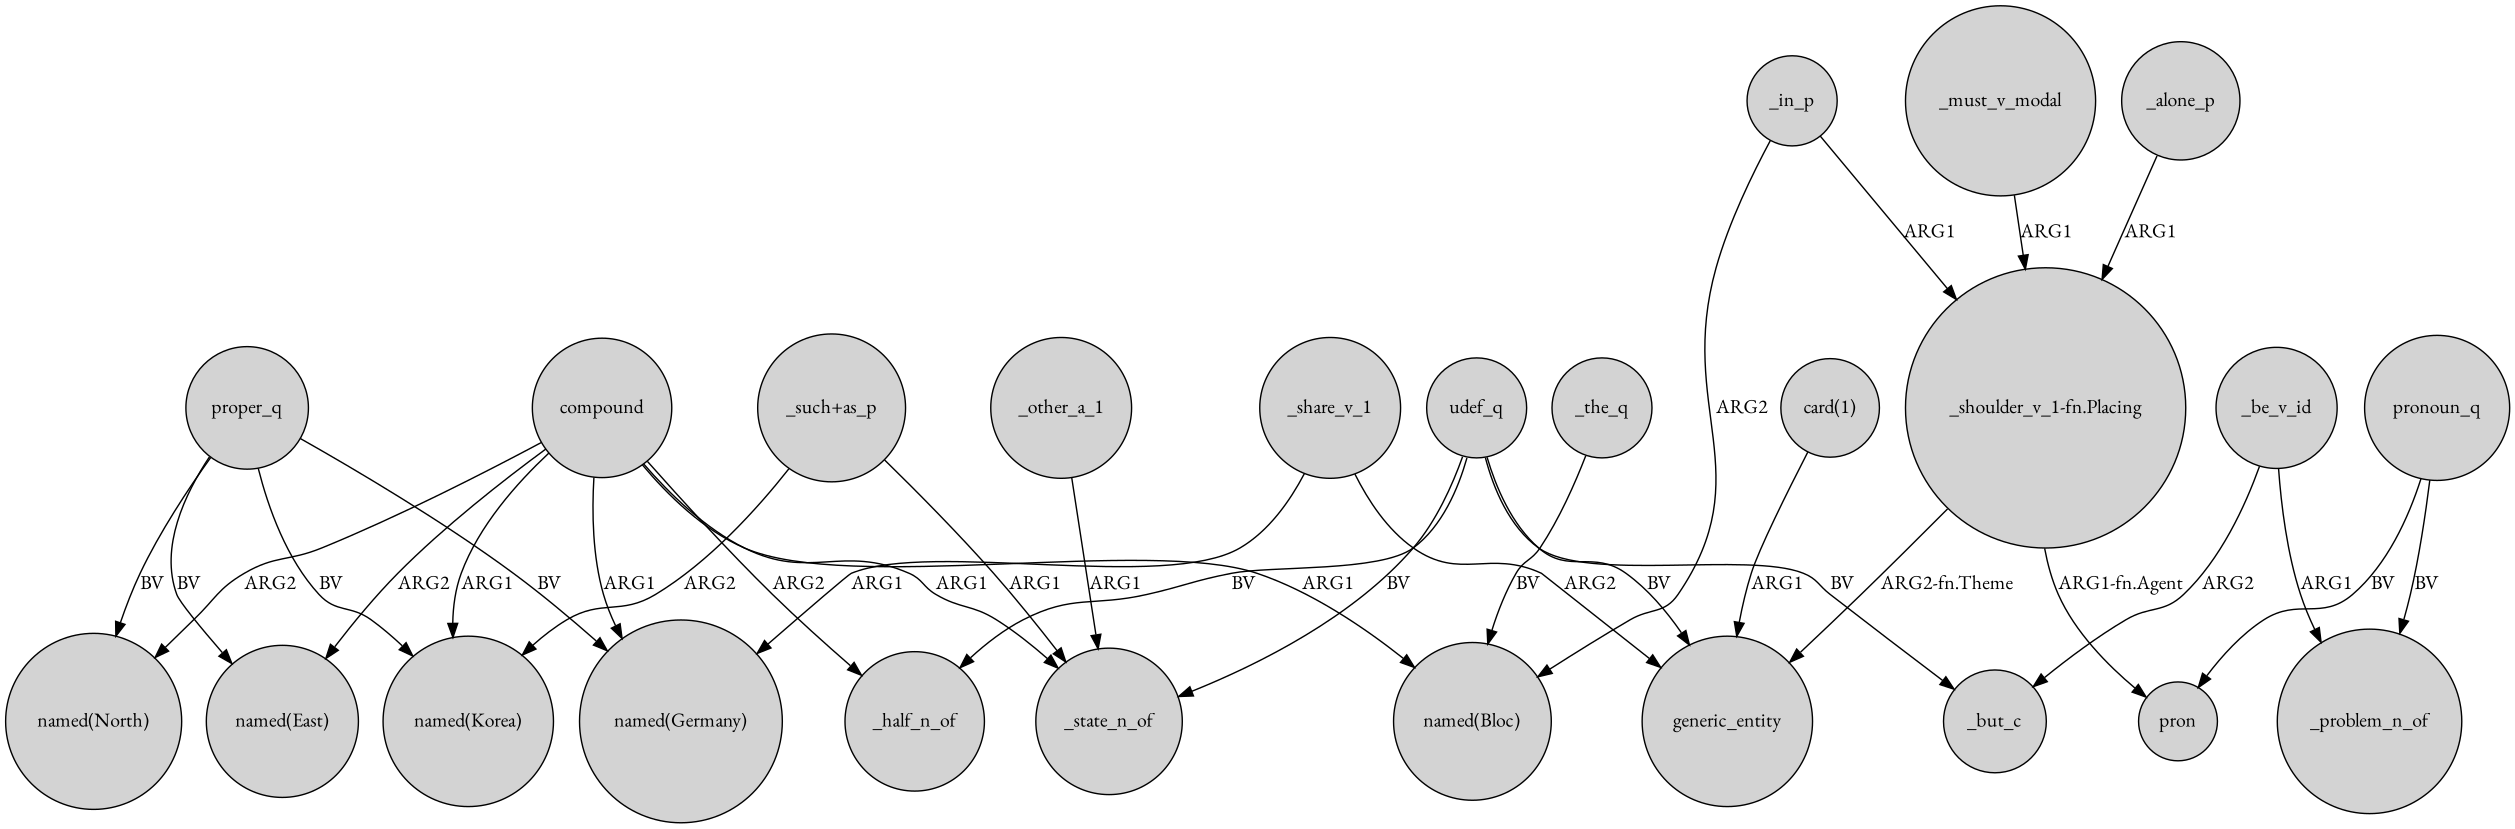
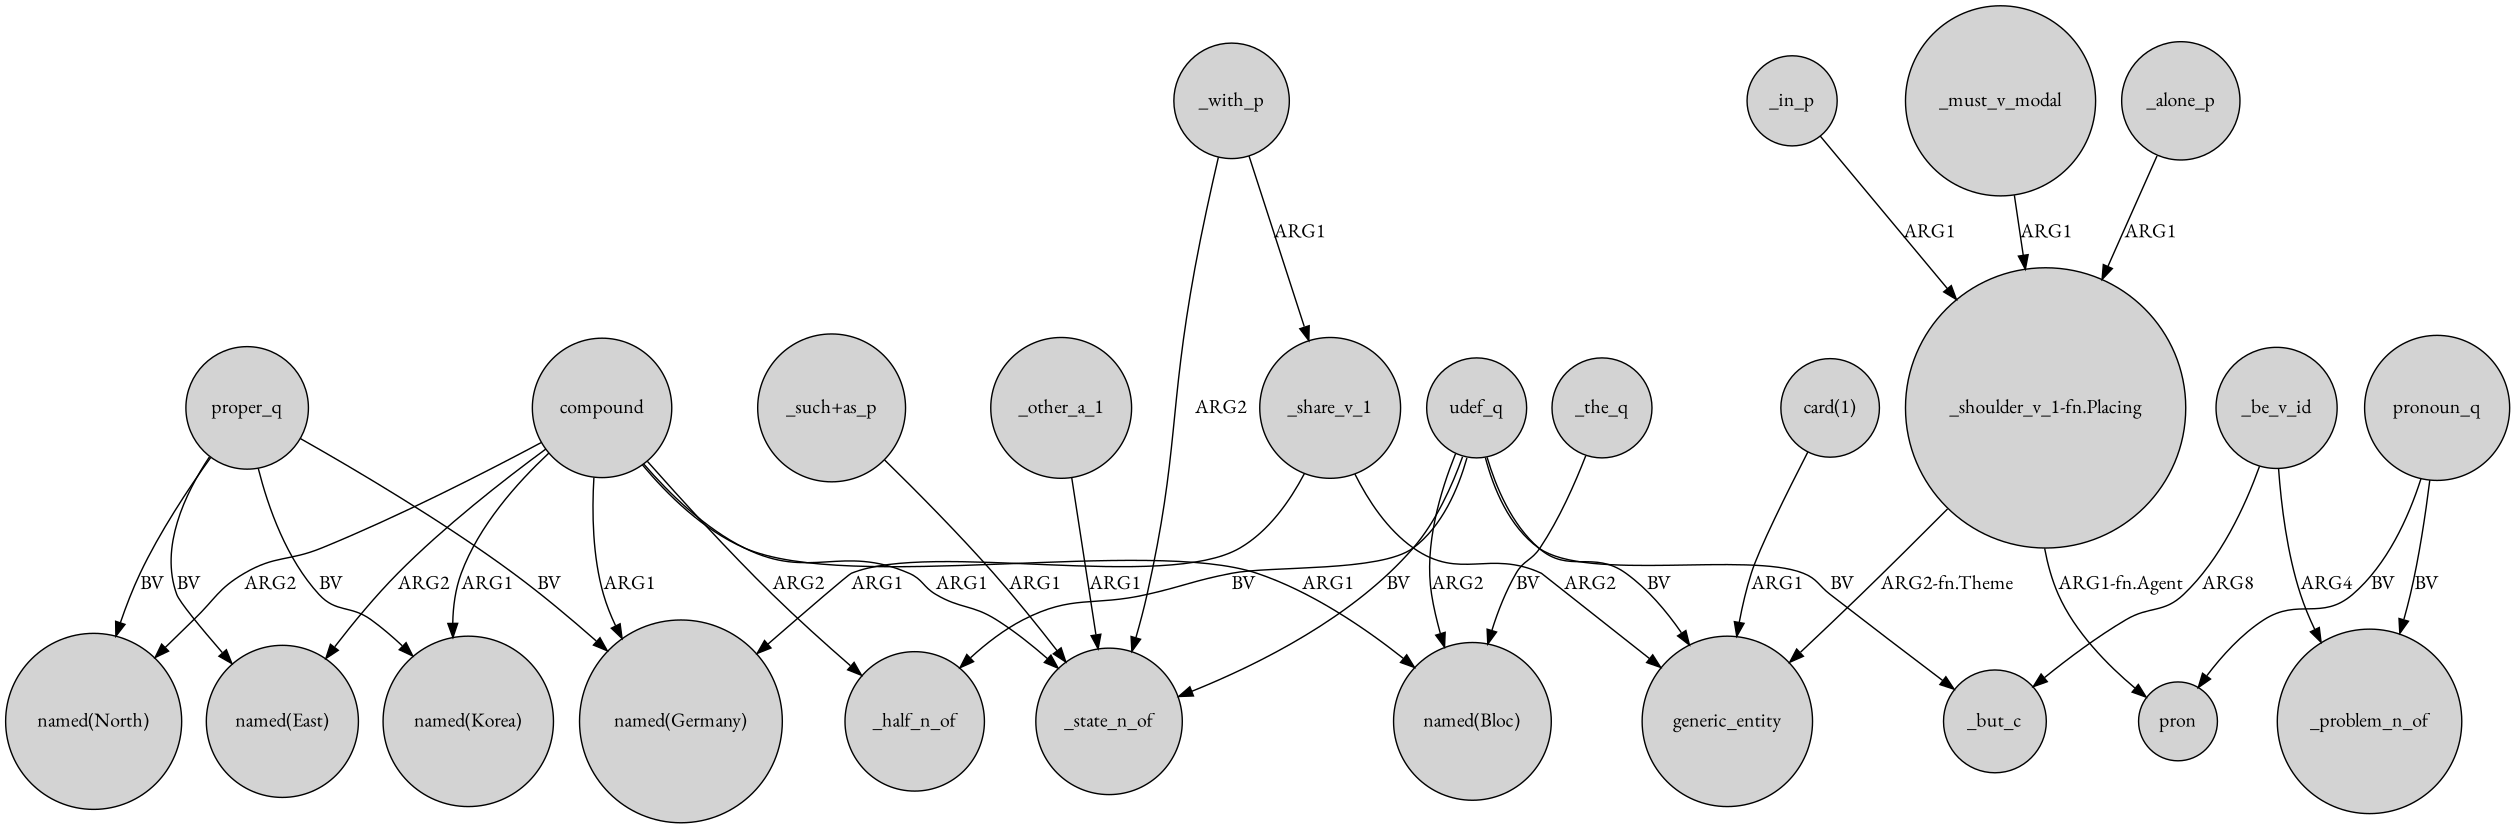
none -> (1232, 101)
(1713, 440) -> (1431, 547)
(676, 581) -> none
(2228, 584) -> (2228, 584)
(2327, 584) -> (2327, 584)
